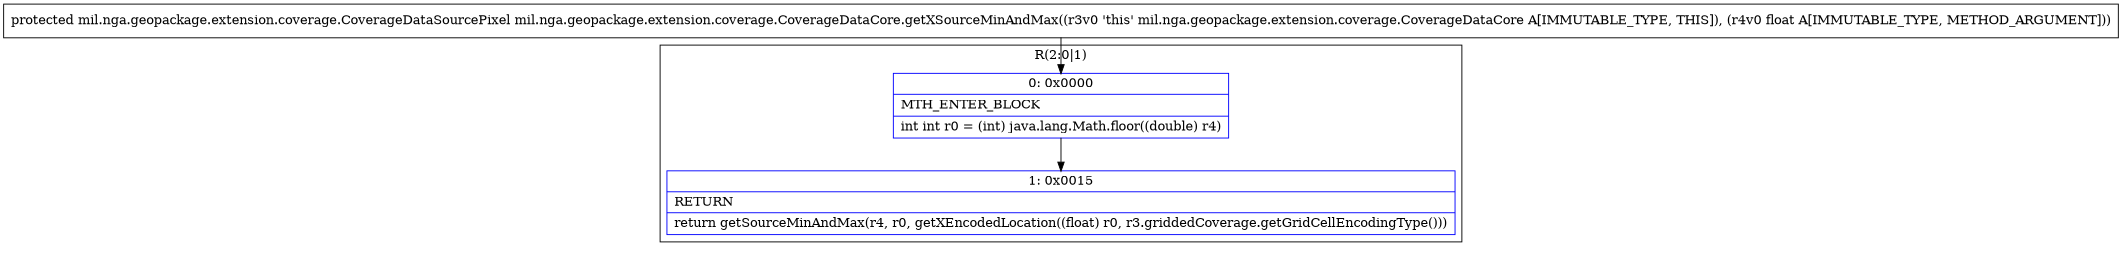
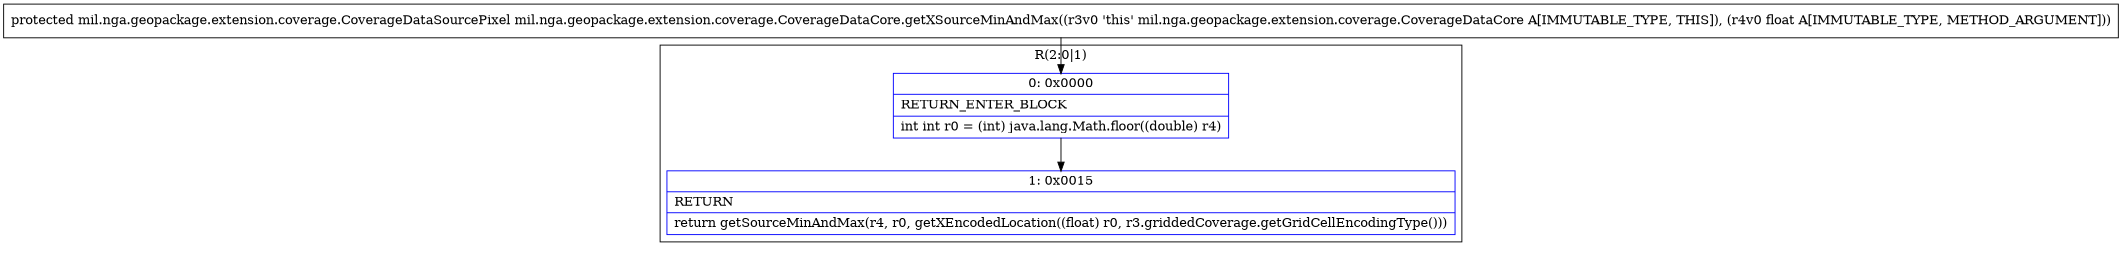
(971, 105) -> (984, 105)
